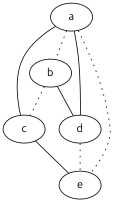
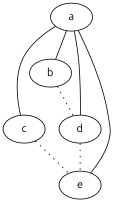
(61, 45) -> (61, 45)
(37, 101) -> none
(65, 101) -> (65, 101)
(105, 102) -> (105, 102)
(52, 157) -> (52, 157)
